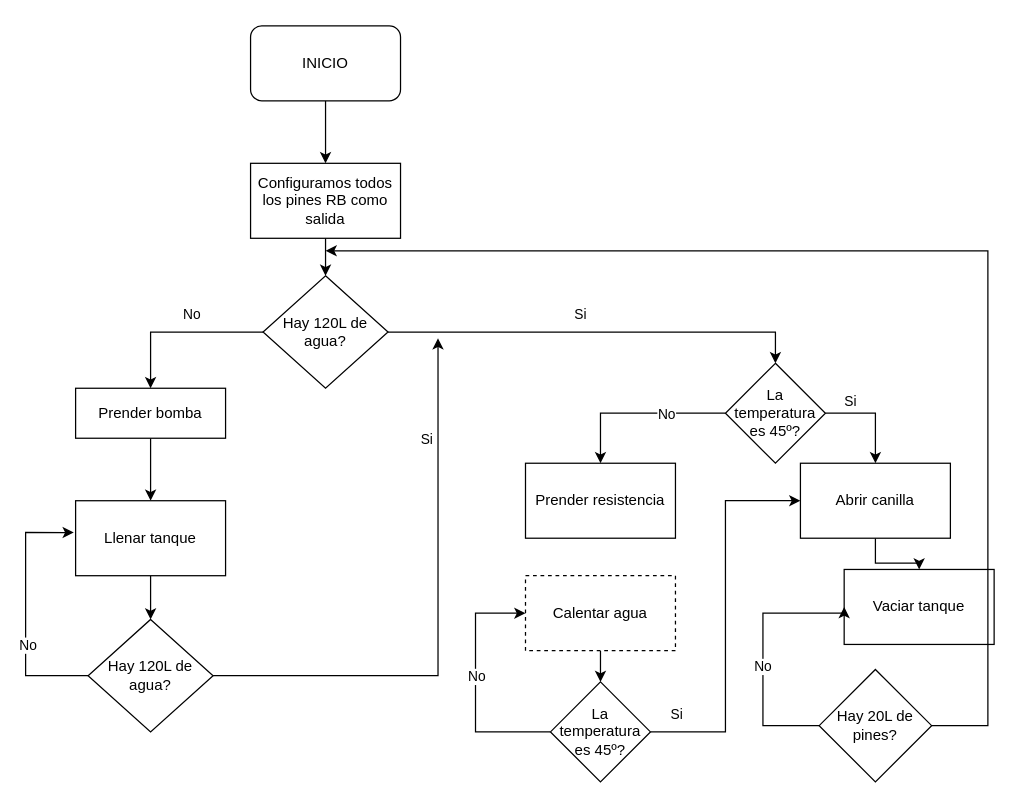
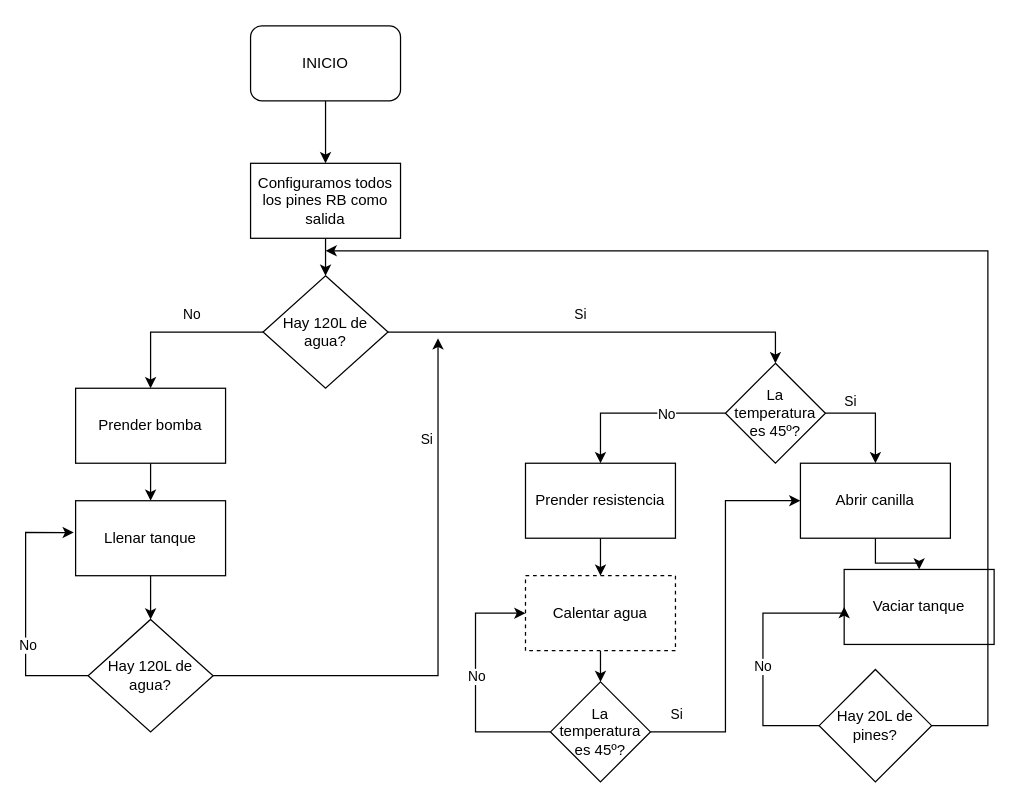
(151, 413) -> (151, 426)
none -> (601, 561)
